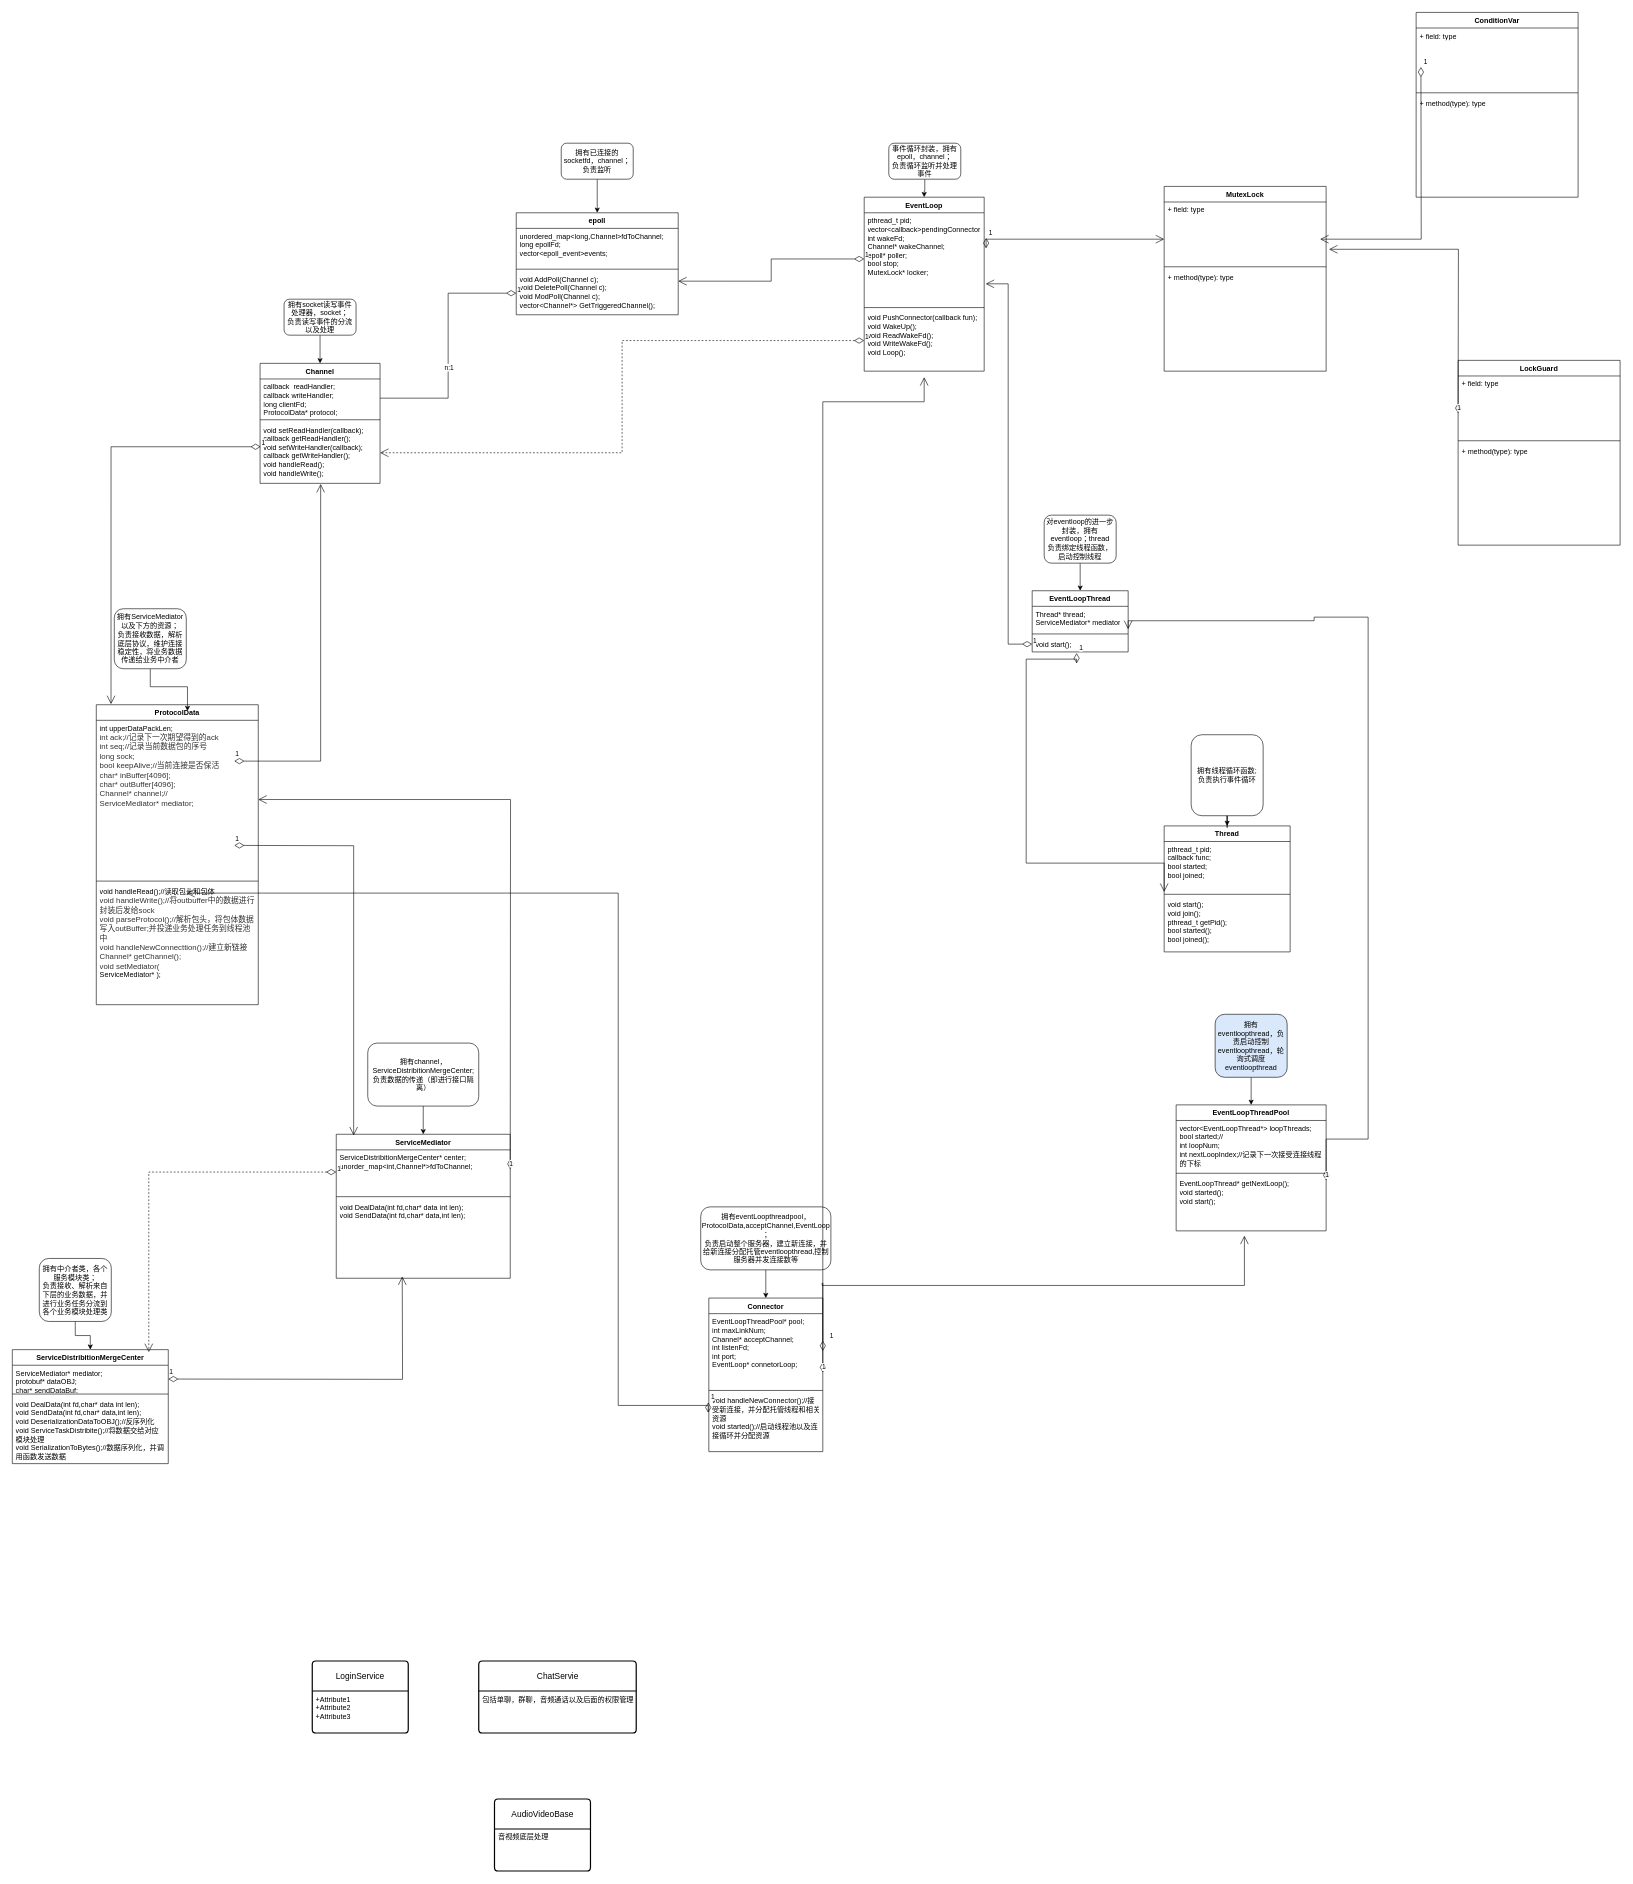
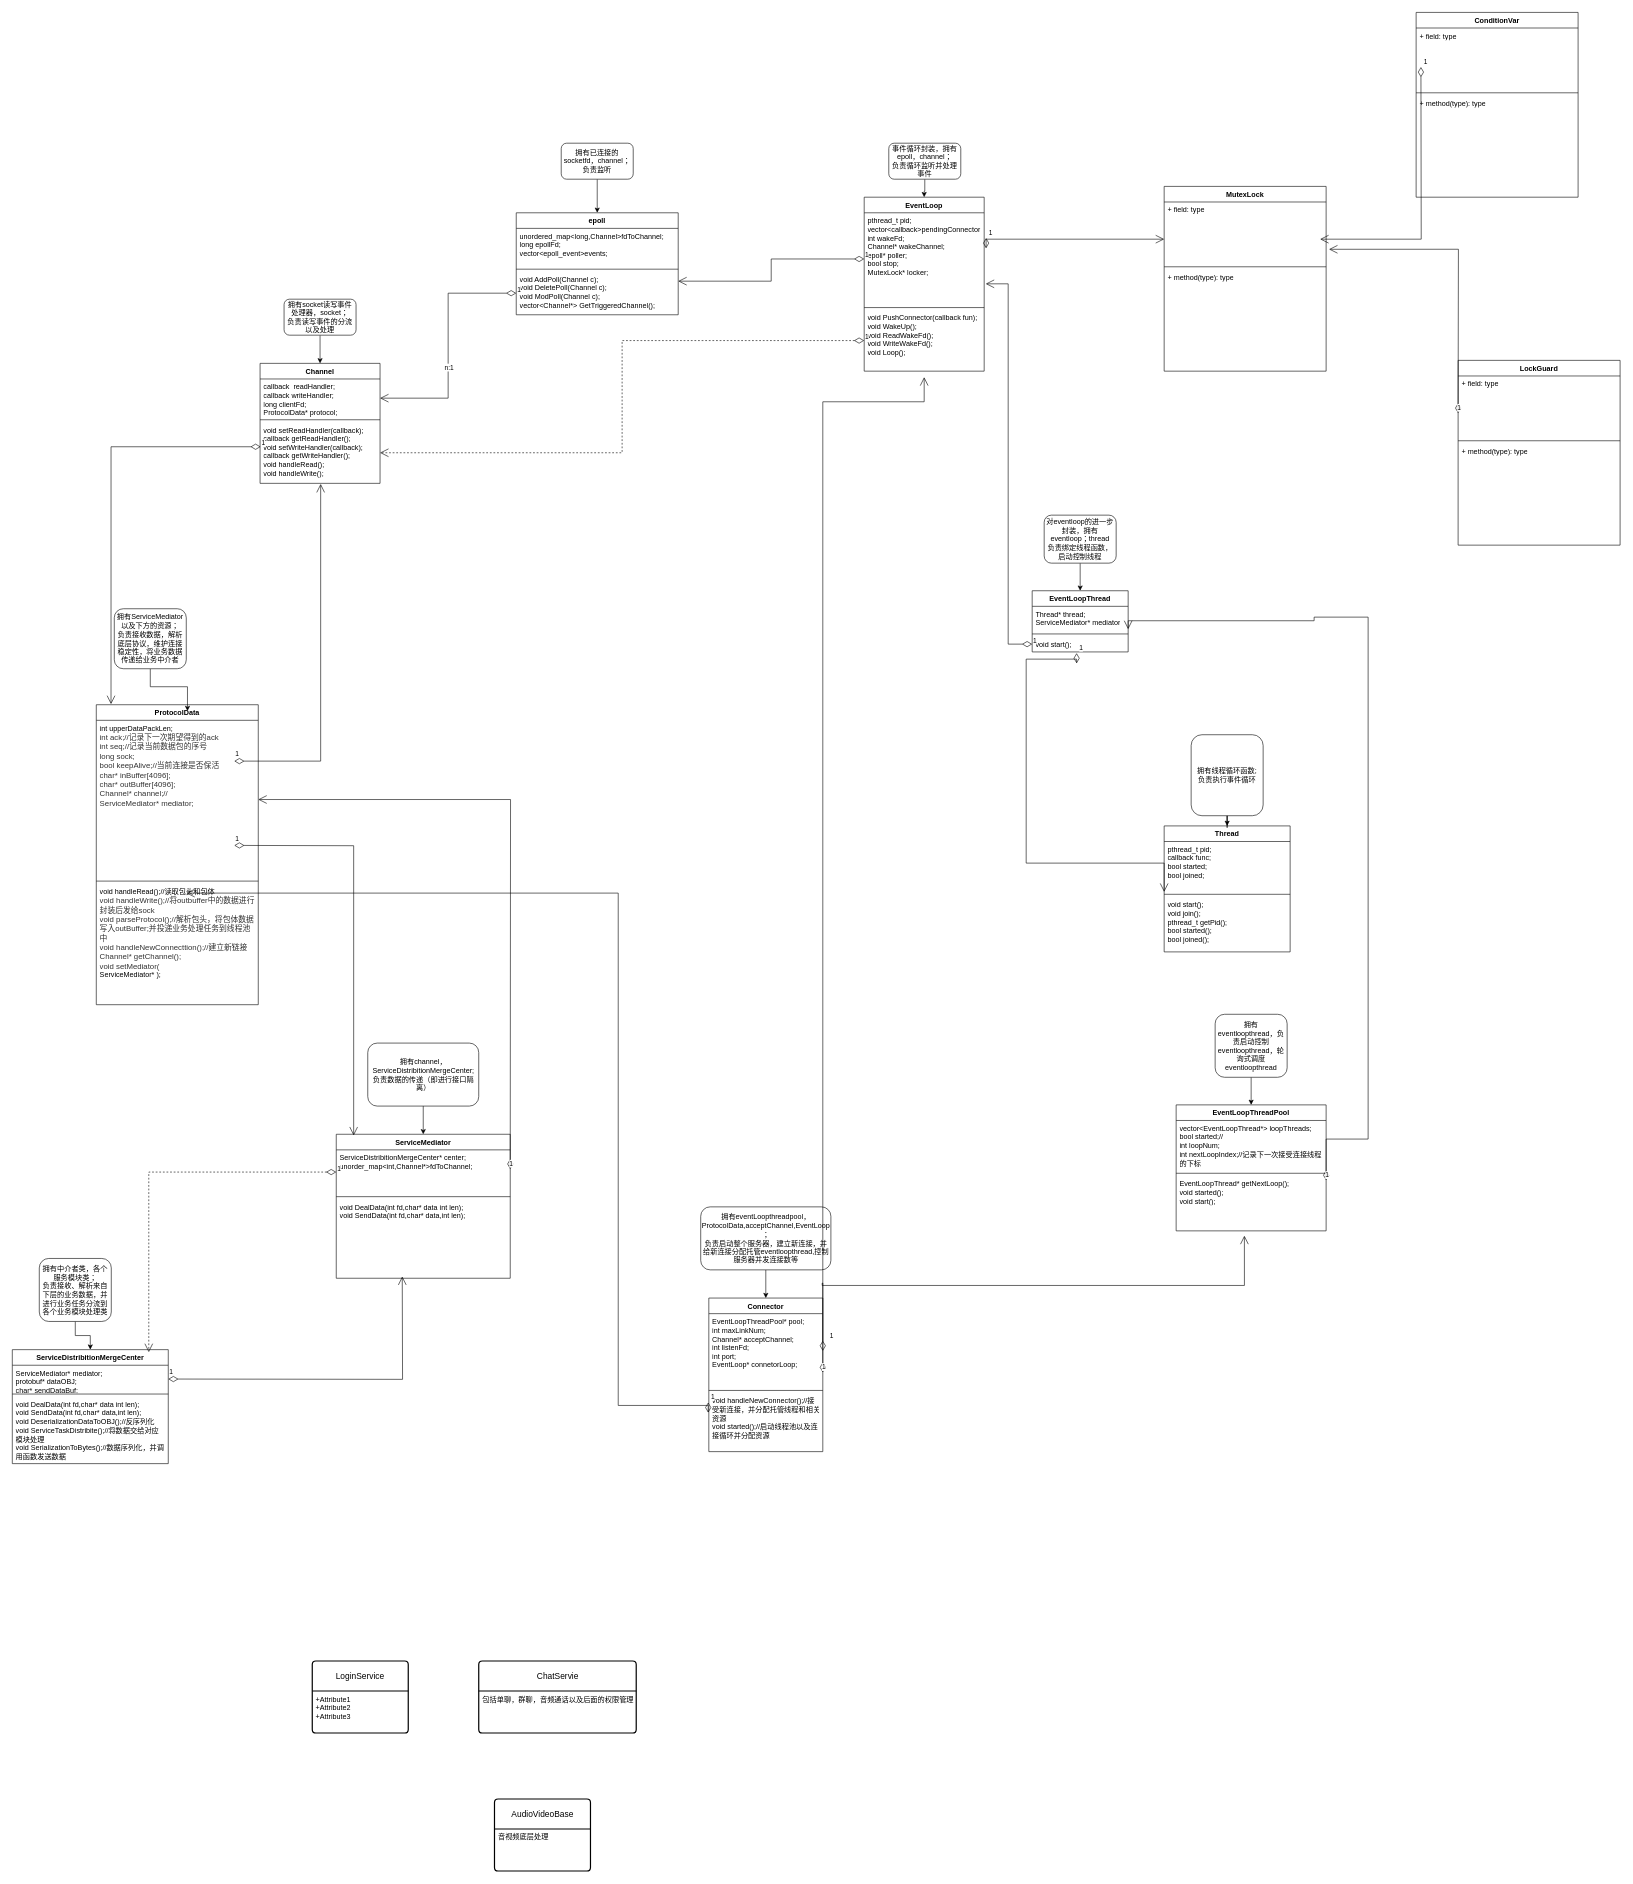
(385, 398) -> (384, 398)
(1251, 1046) -> (1251, 1046)
